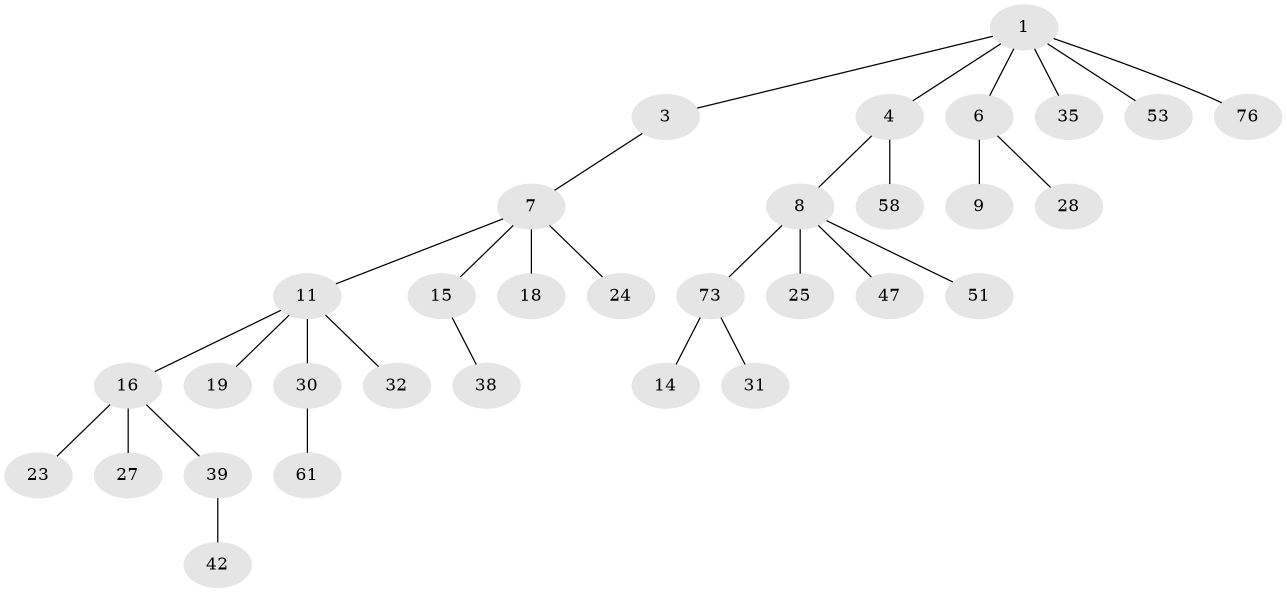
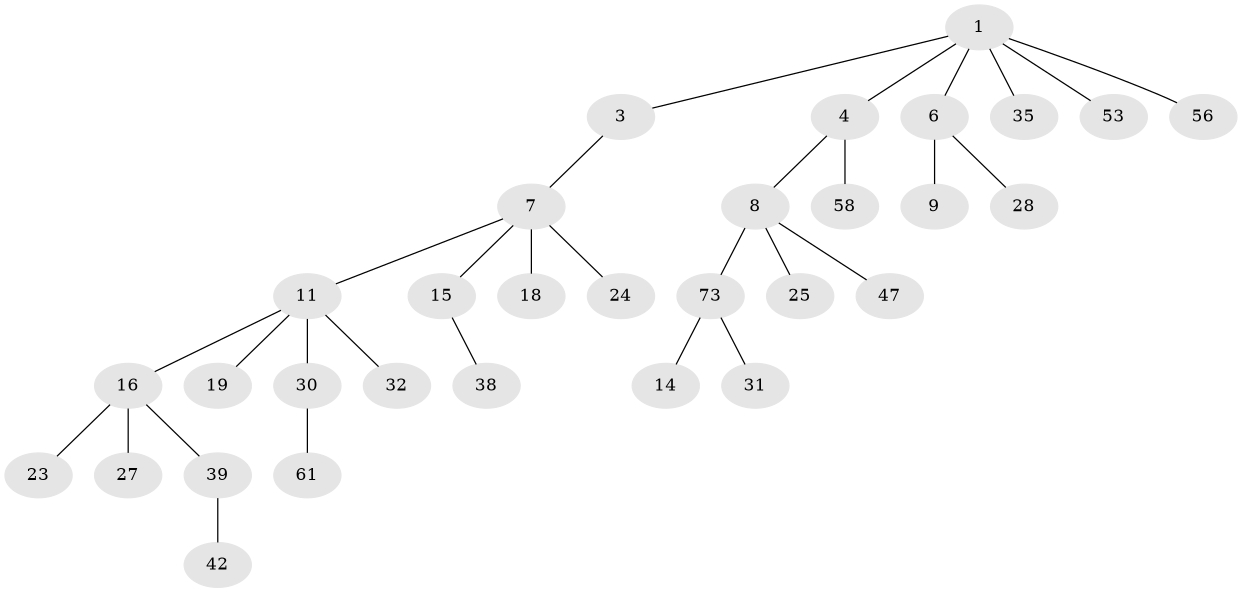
(1248, 117) -> (1203, 117)
(979, 296) -> none
